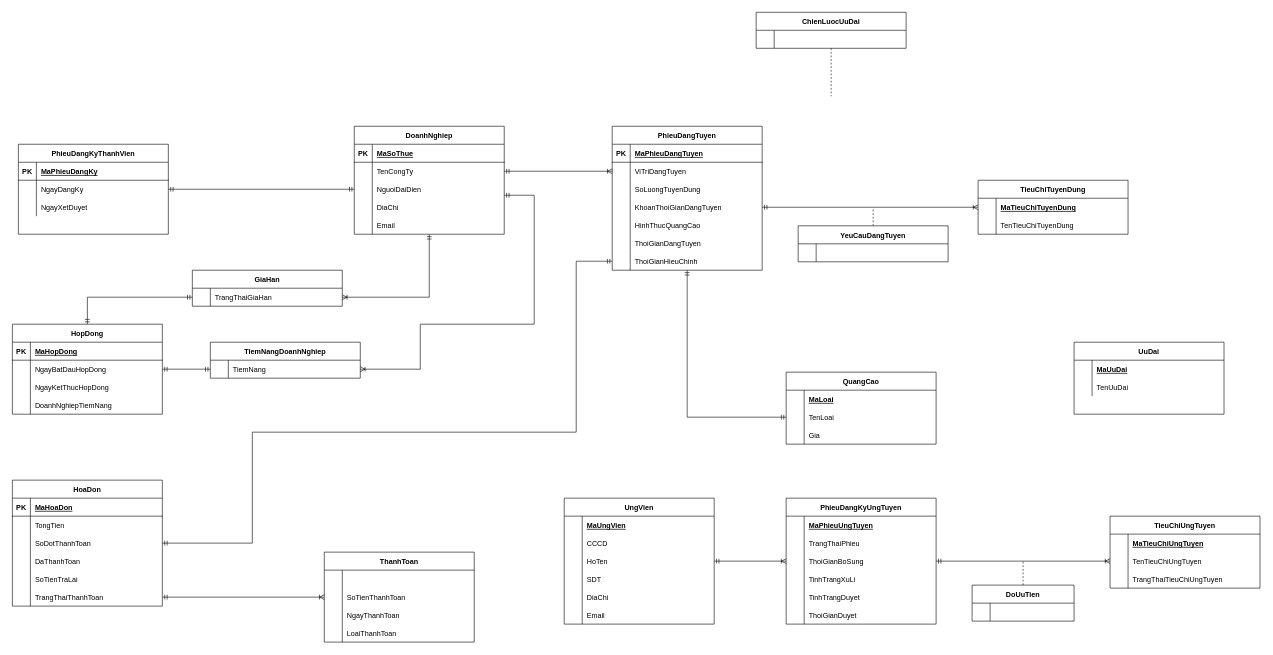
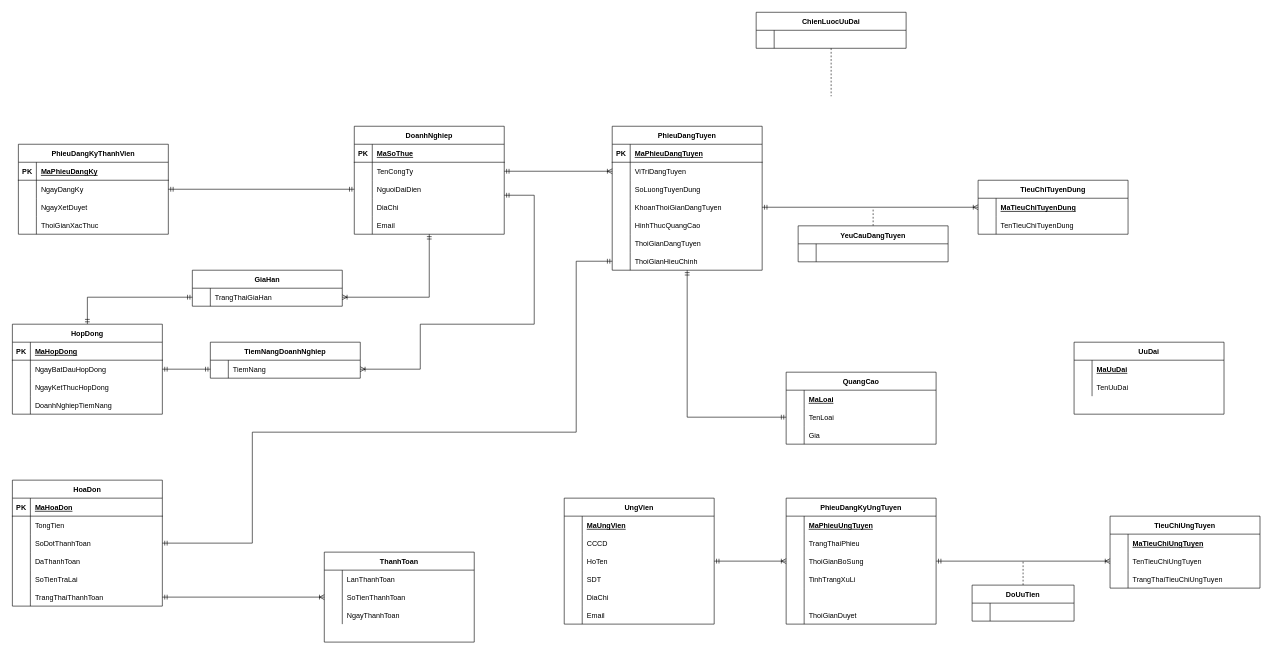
none -> (102, 225)
none -> (408, 579)
(870, 597) -> none
(408, 633) -> none
